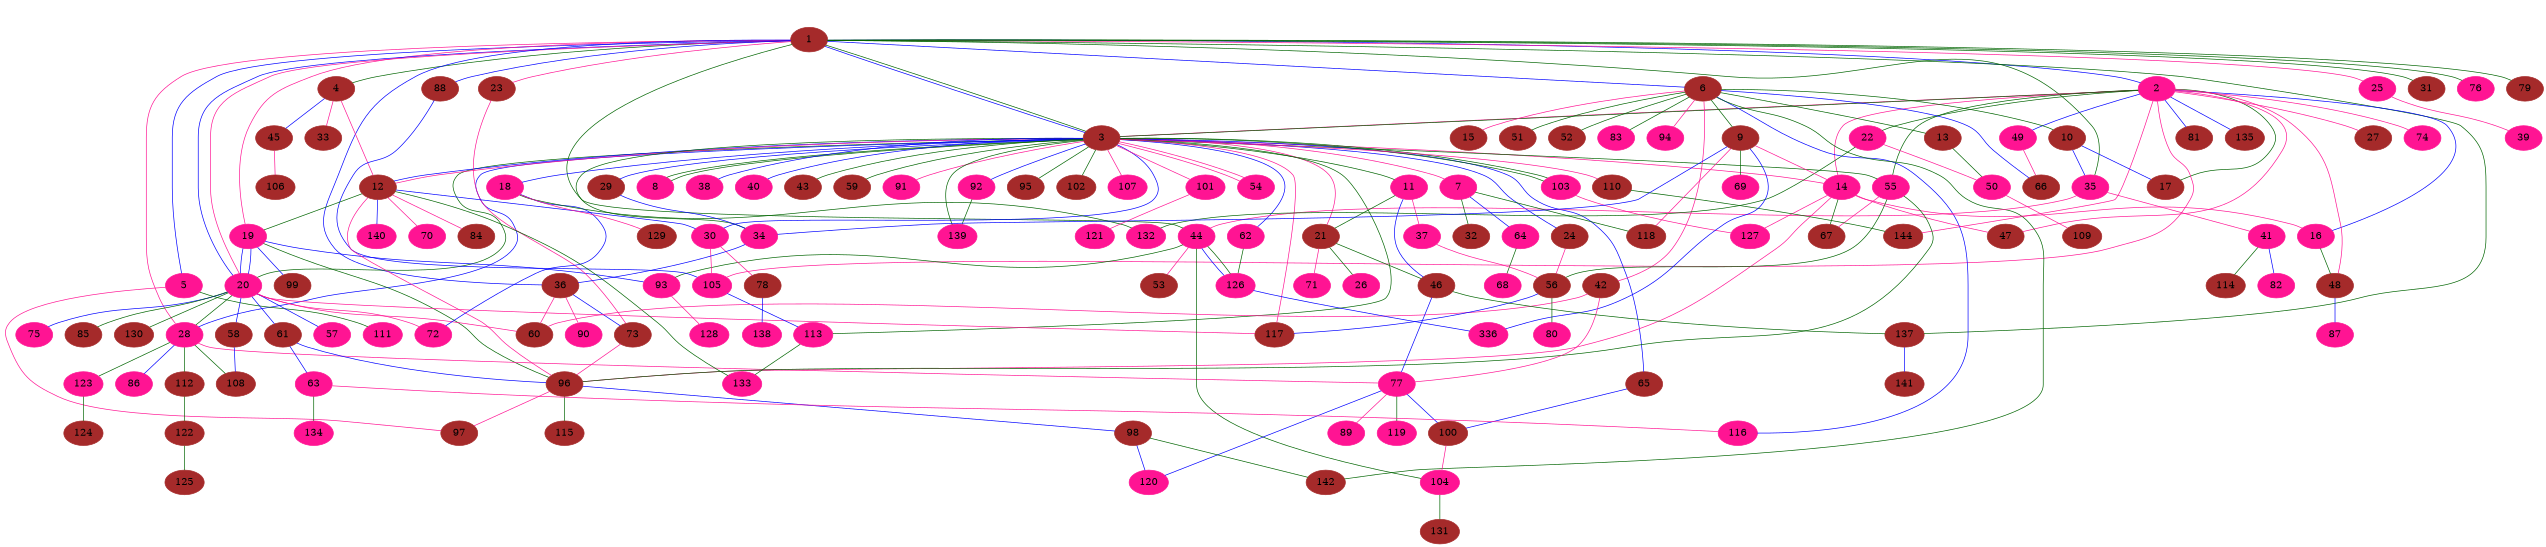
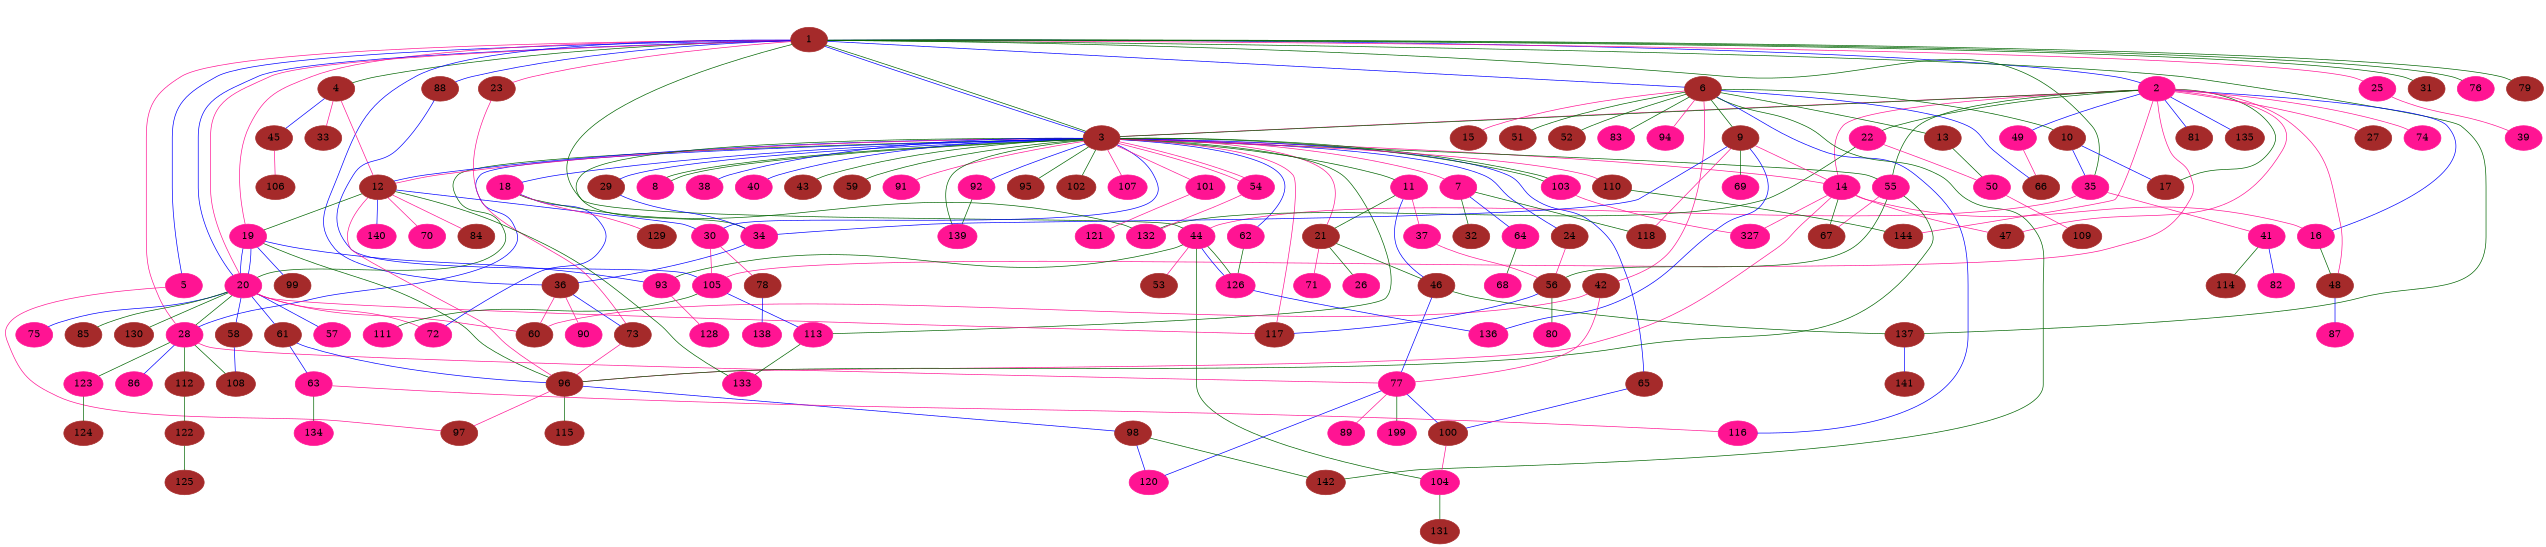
none -> (1202, 212)
(1750, 236) -> (1750, 236)
(297, 310) -> (608, 311)
(1488, 335) -> (1488, 335)
(1397, 433) -> (1397, 433)
